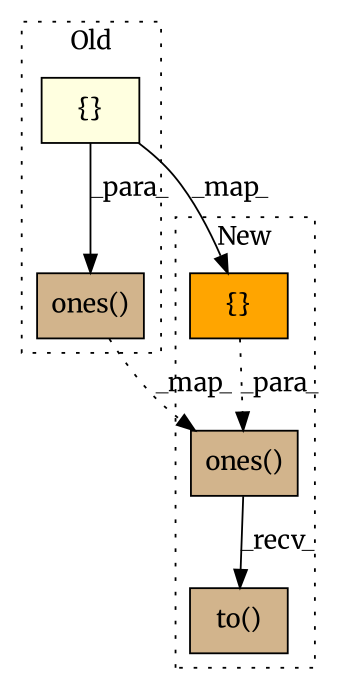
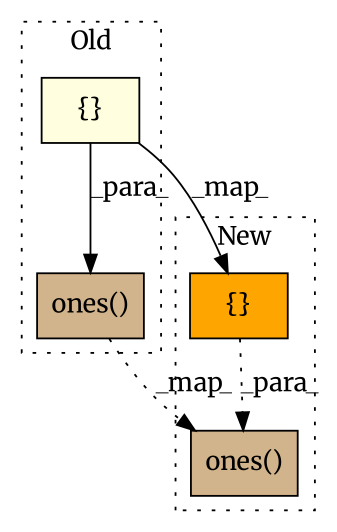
(239, 621) -> none
